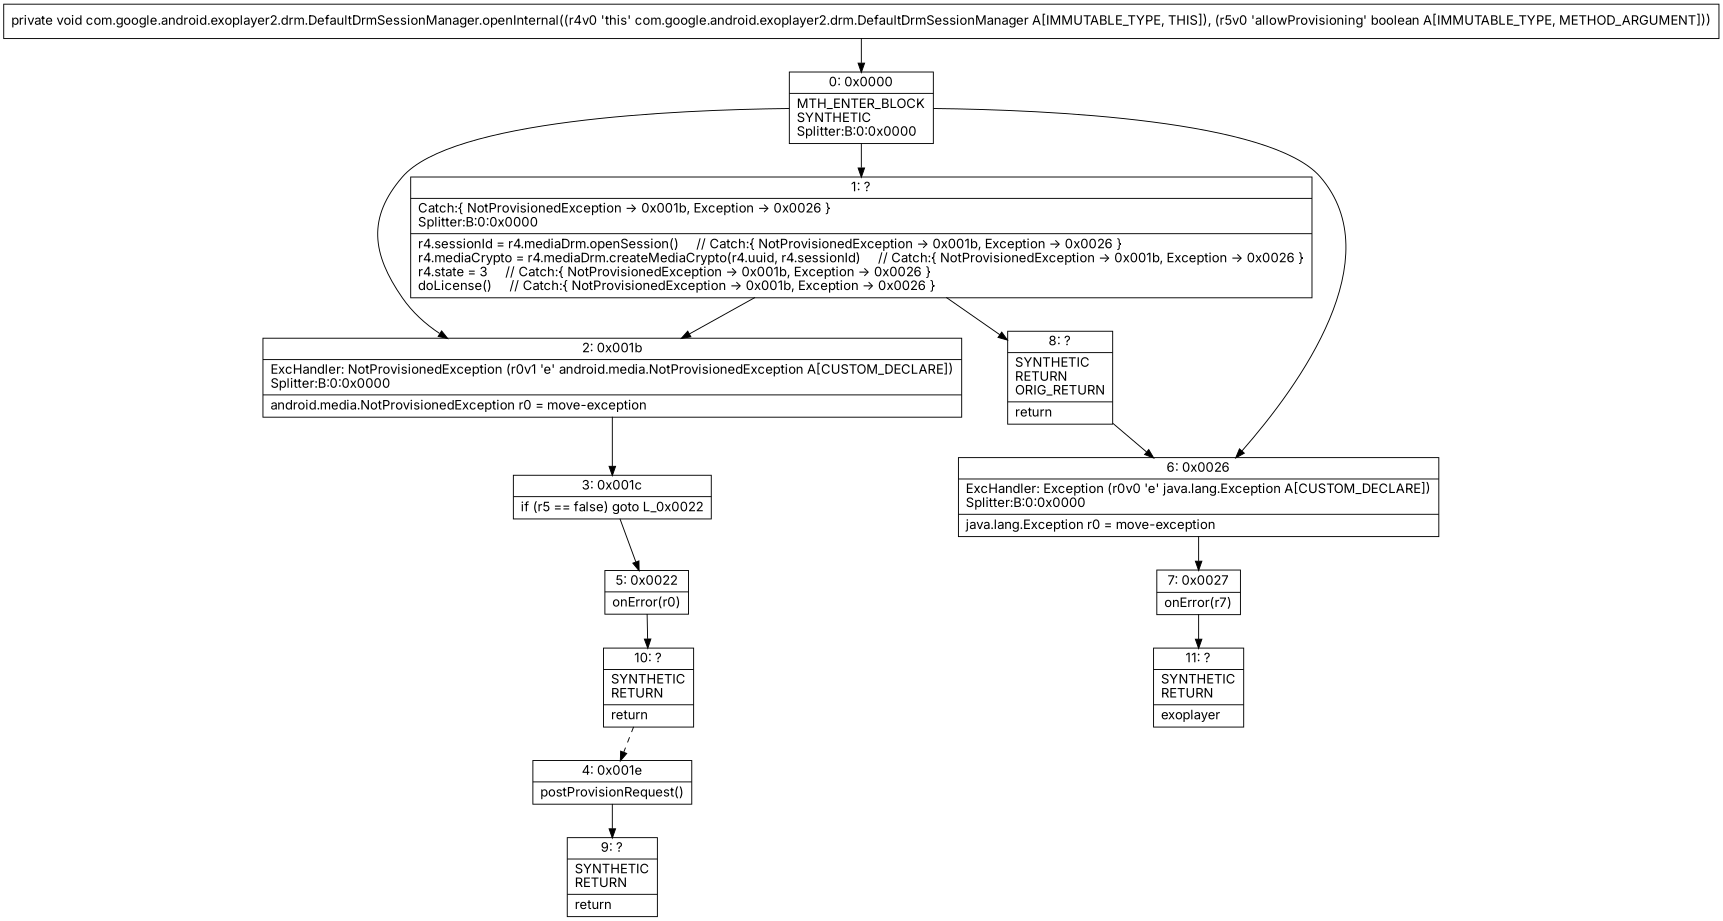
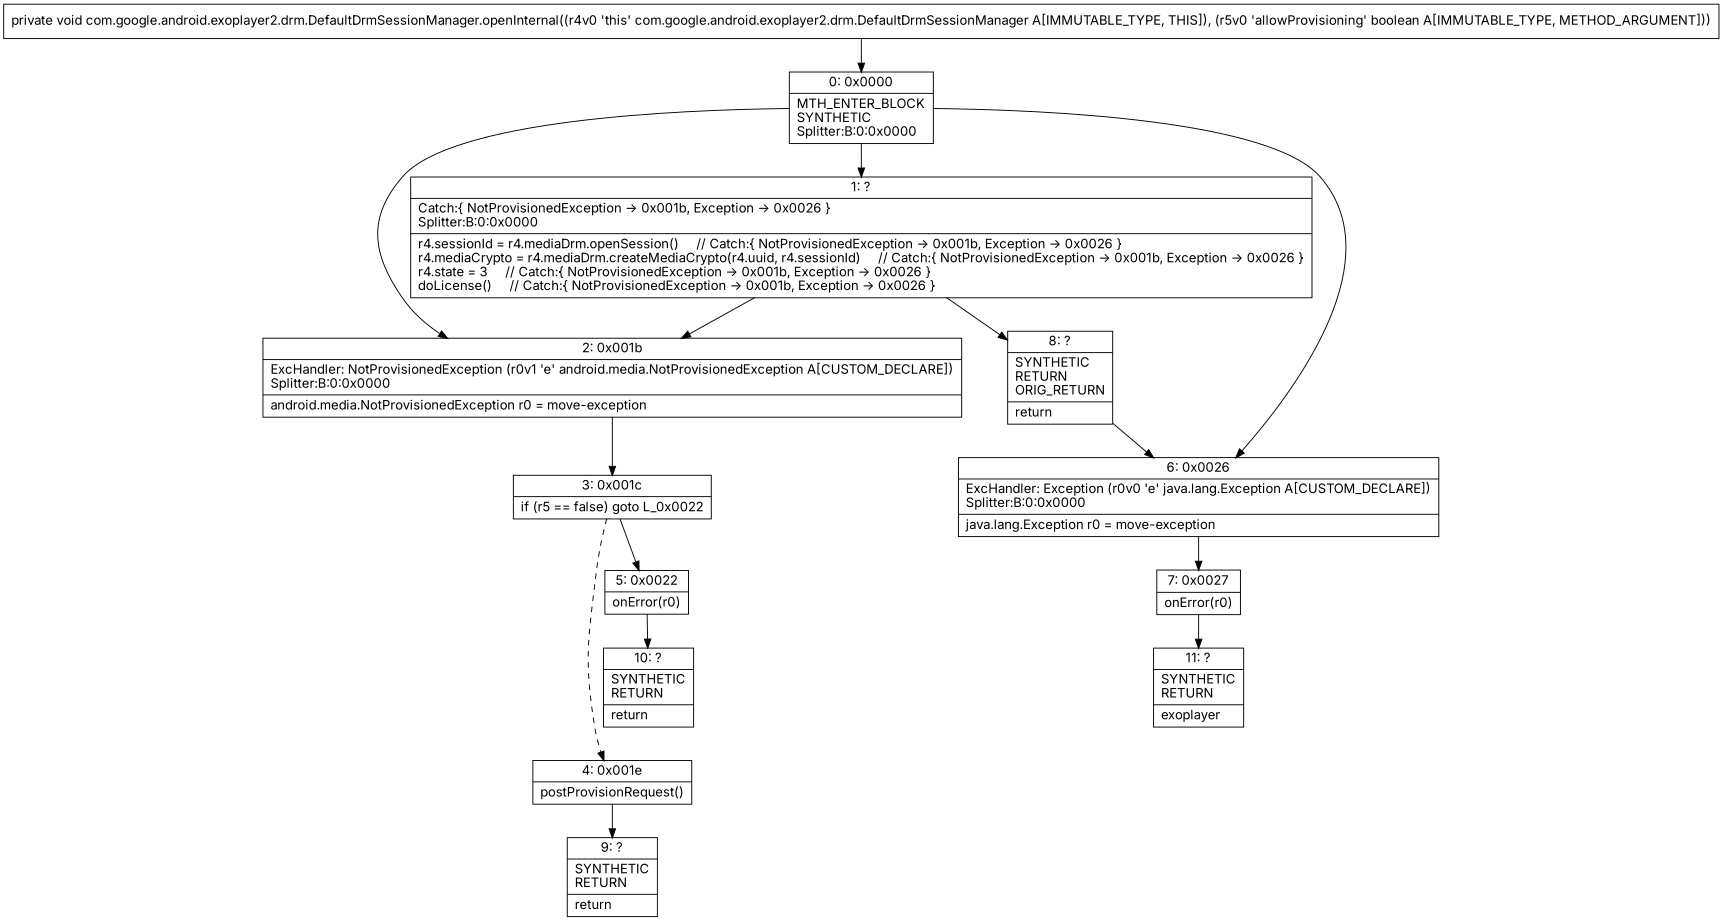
(1198, 603) -> (1199, 603)
(629, 740) -> (589, 635)
